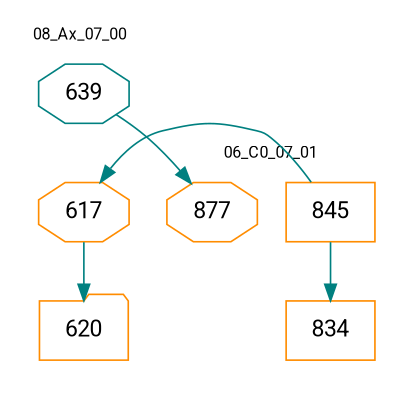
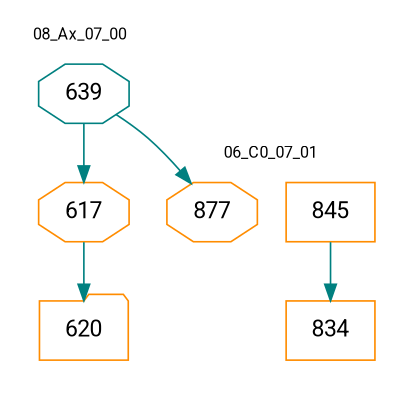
(215, 124) -> (84, 145)
